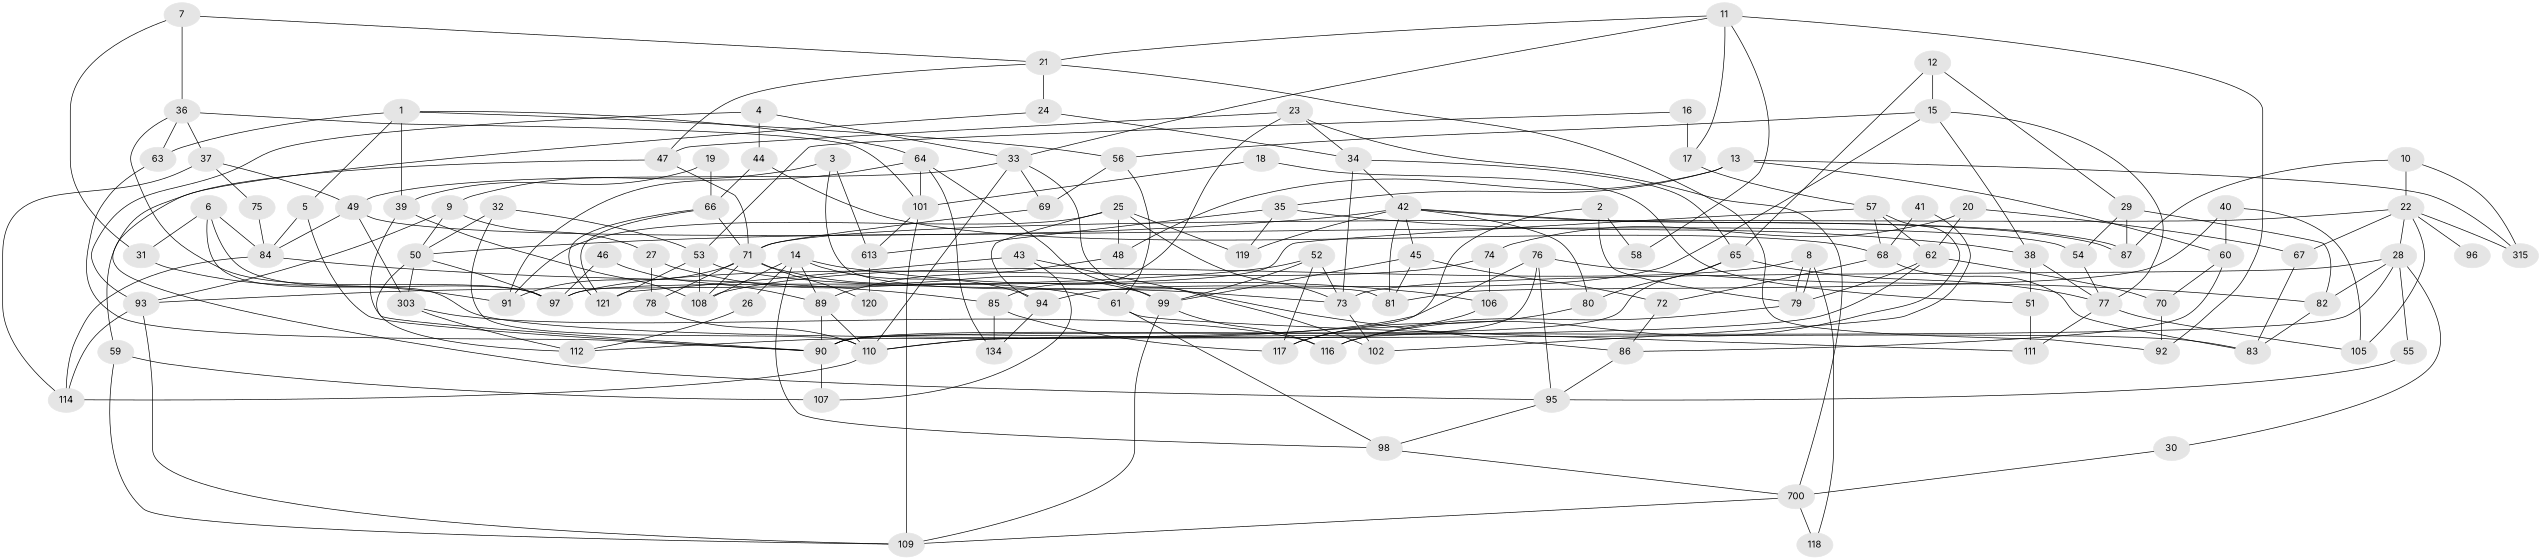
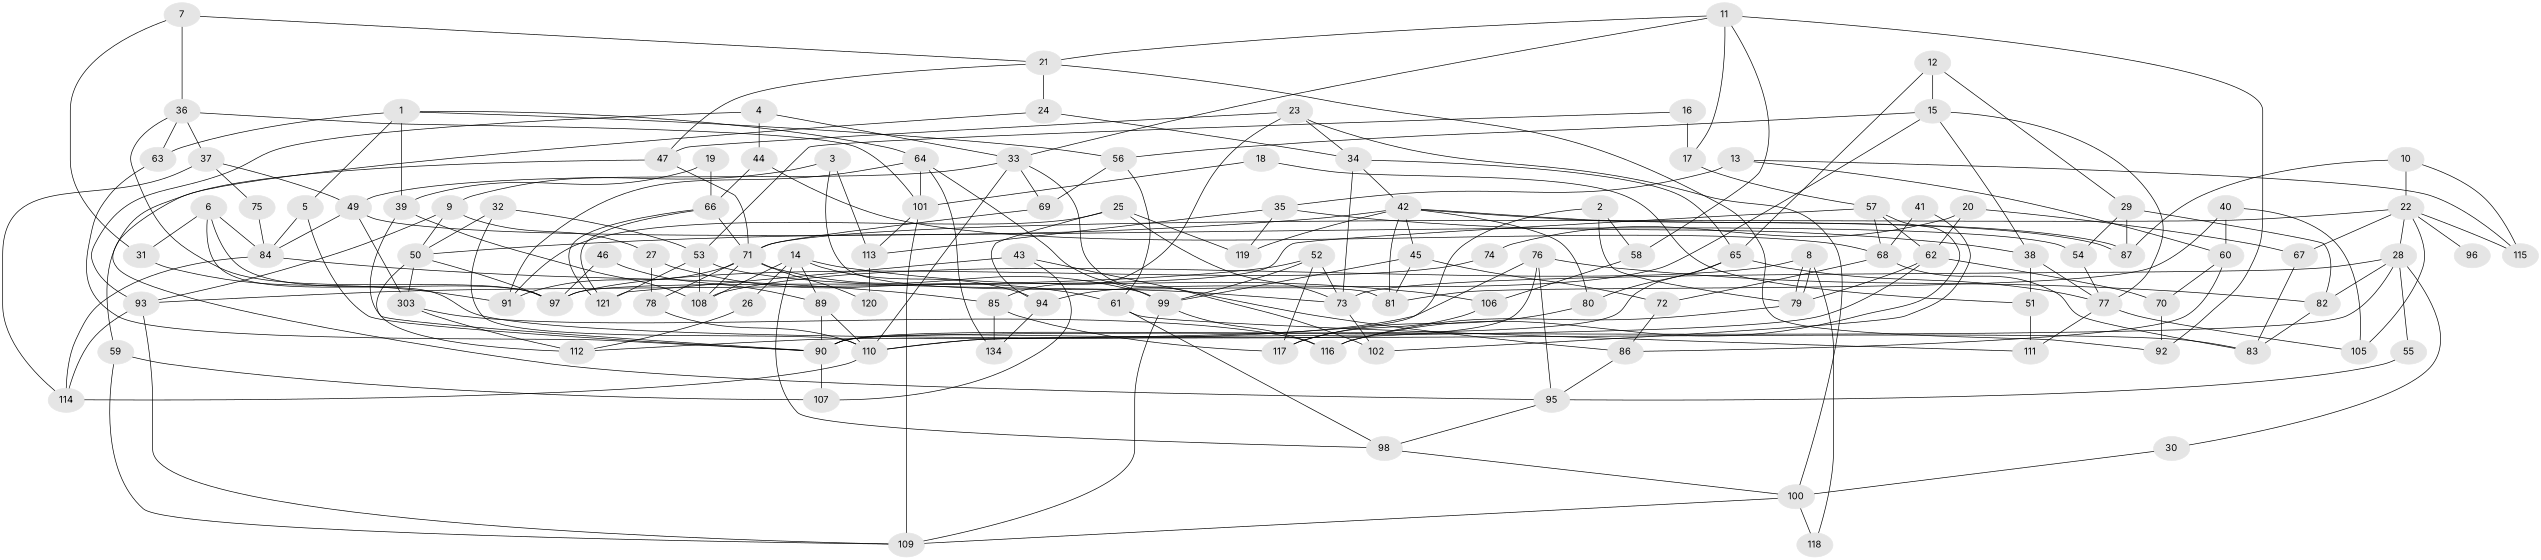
(870, 256) -> (870, 256)
(1119, 256) -> none
(2520, 256) -> (2520, 256)
(1490, 280) -> (1592, 271)
(1796, 497) -> (1796, 497)
